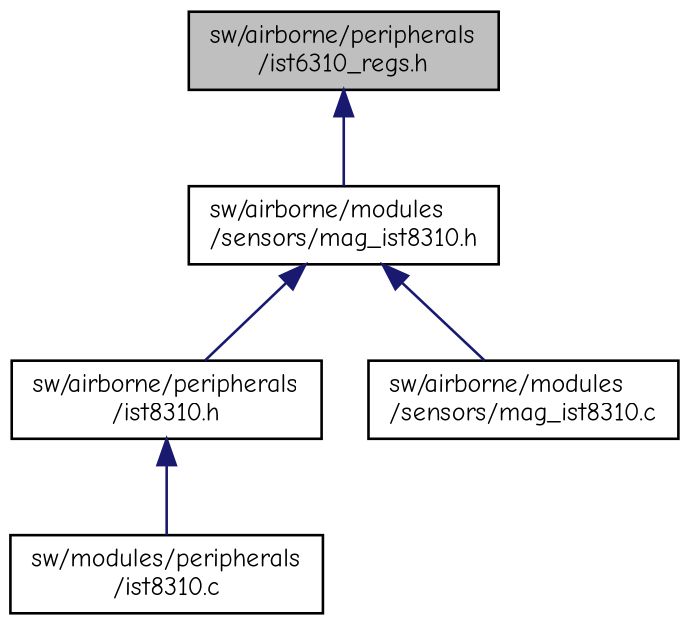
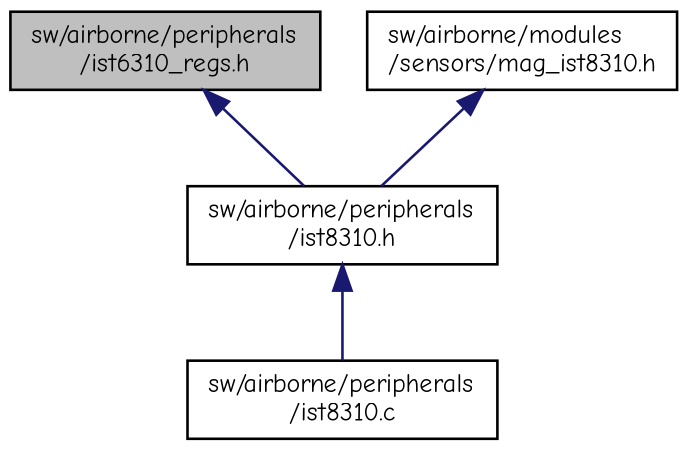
(344, 151) -> (264, 147)
(523, 400) -> none
(167, 574) -> (342, 400)
